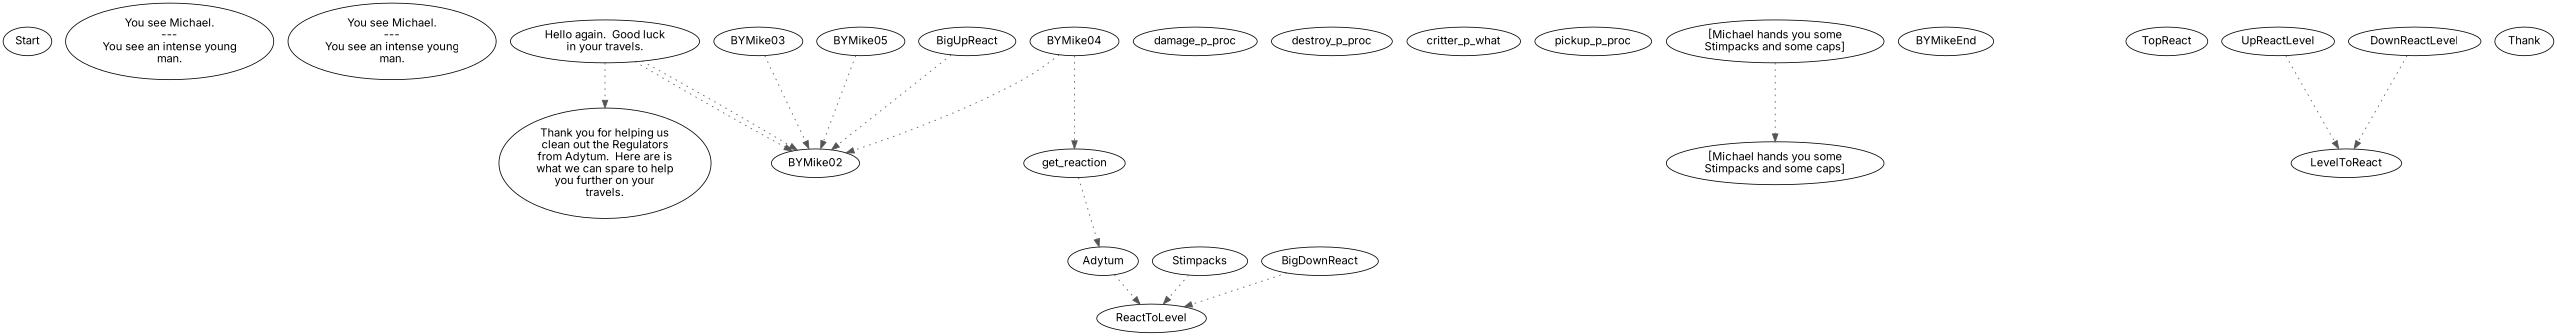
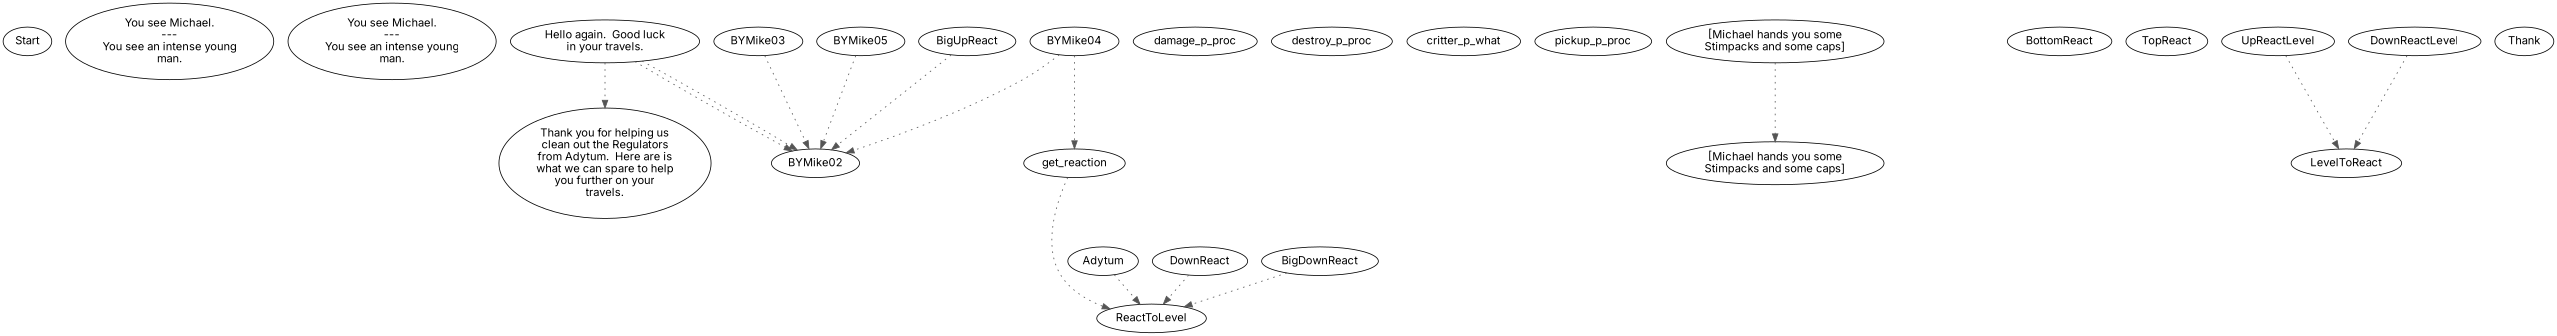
(1946, 41) -> none
none -> (2060, 41)
(1088, 208) -> (1053, 252)
(1200, 261) -> (1200, 261)
